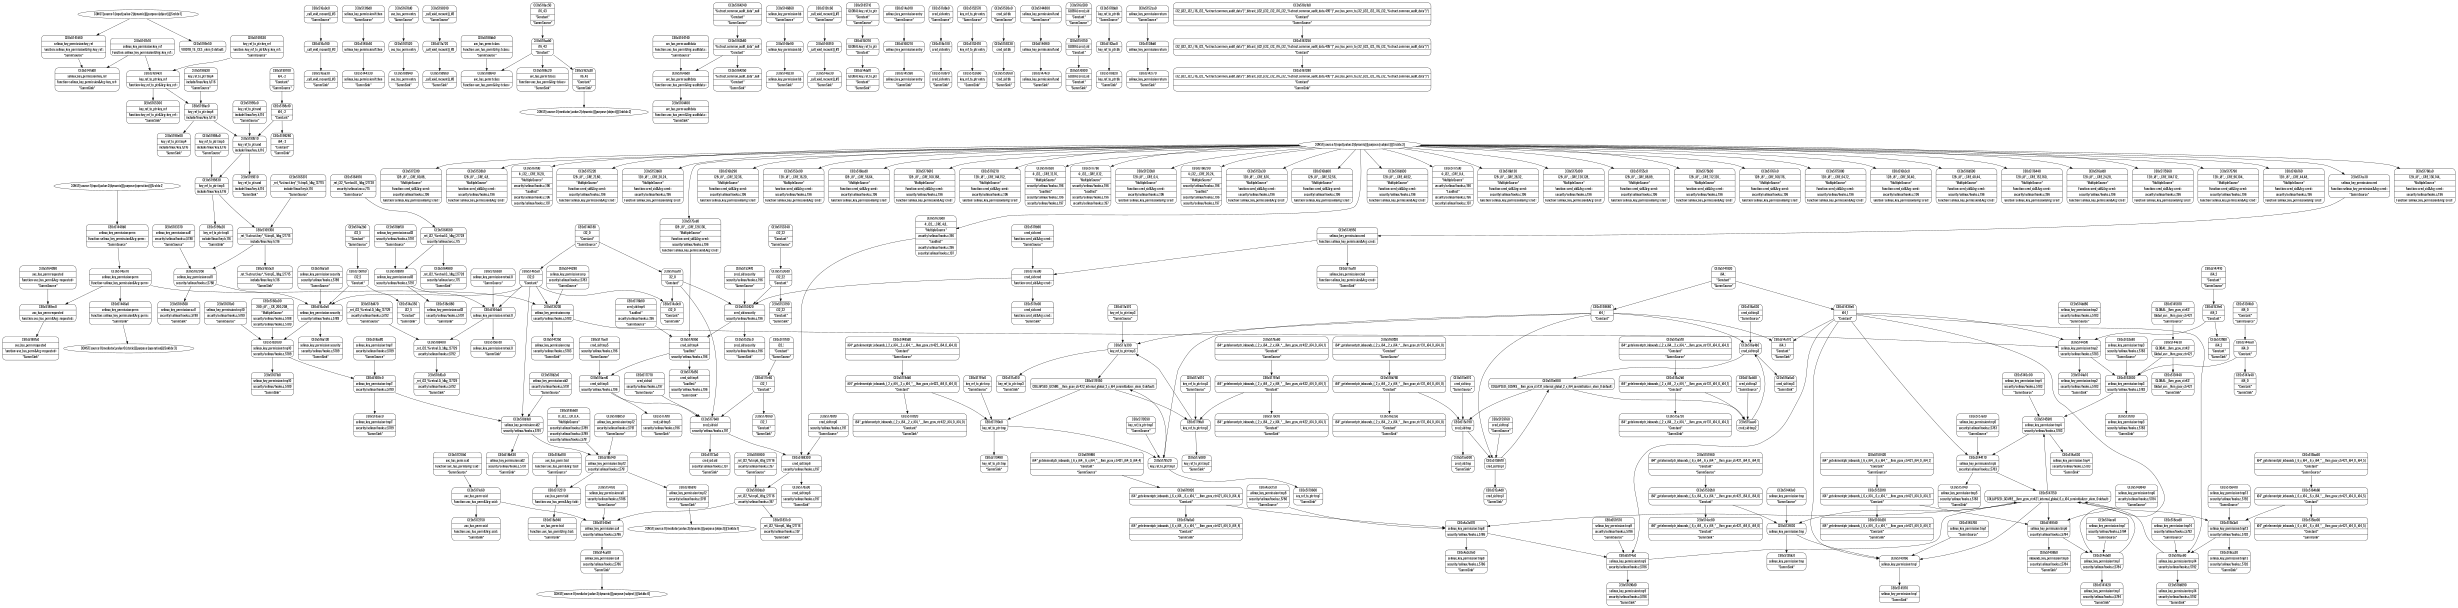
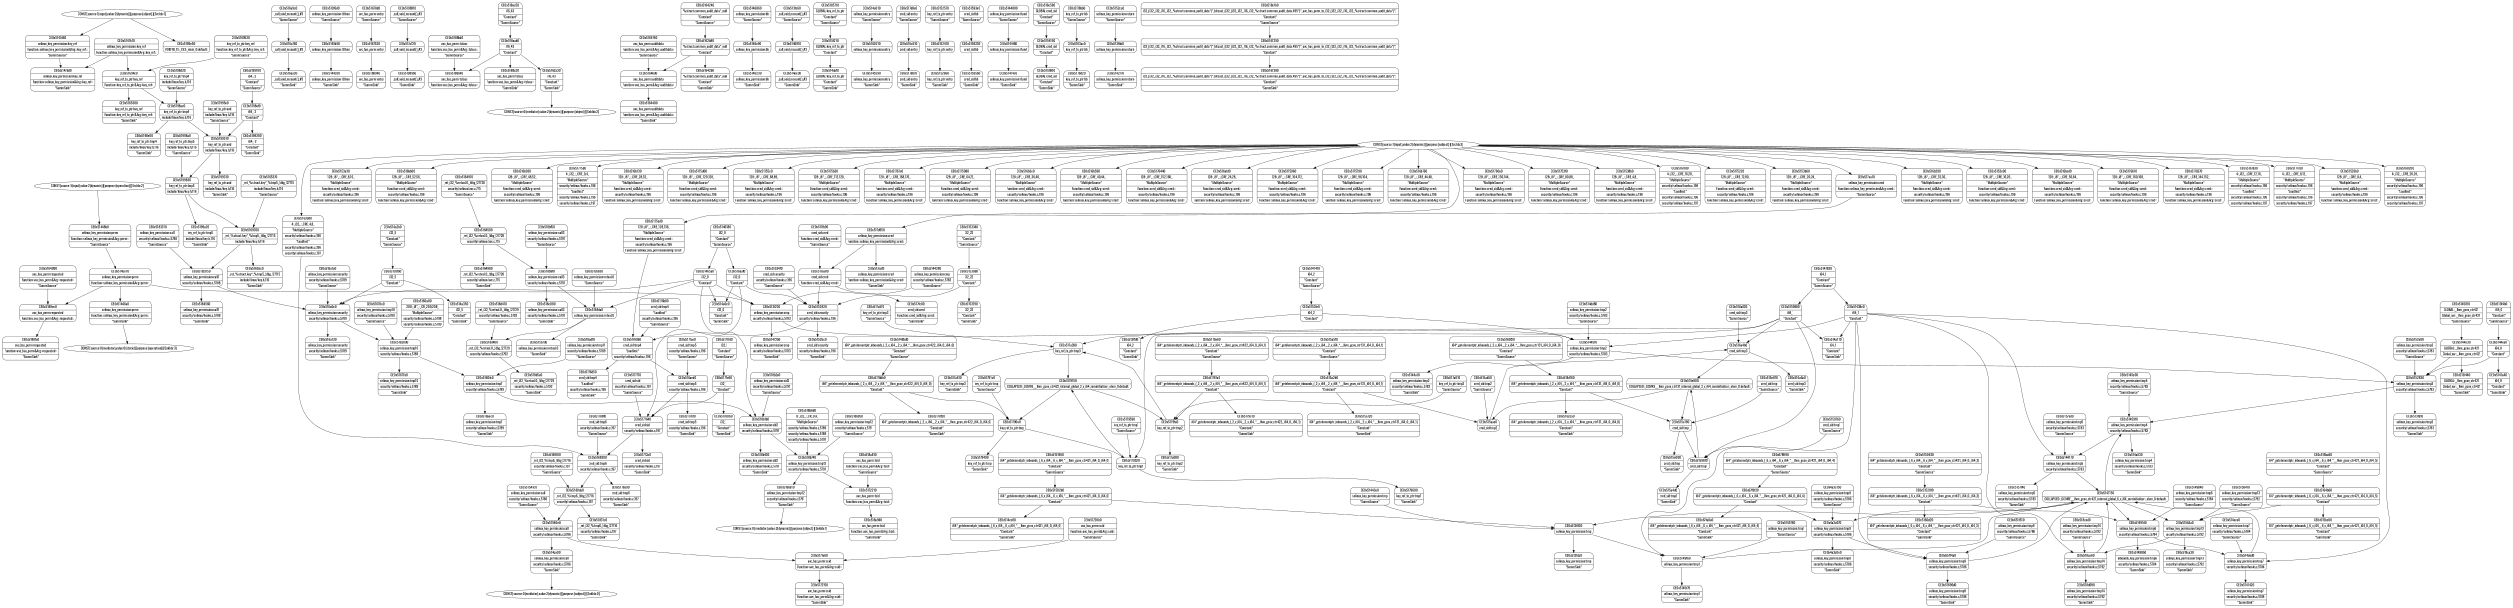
(542, 510) -> (679, 554)
(1987, 542) -> (1896, 549)
